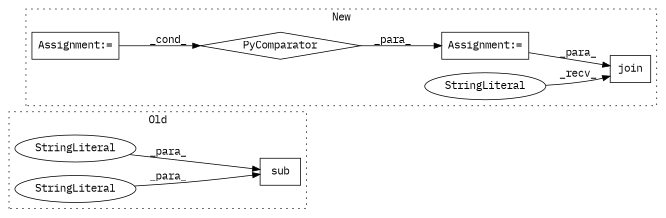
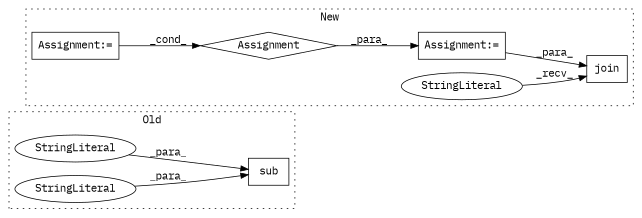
(280, 46) -> (269, 46)
